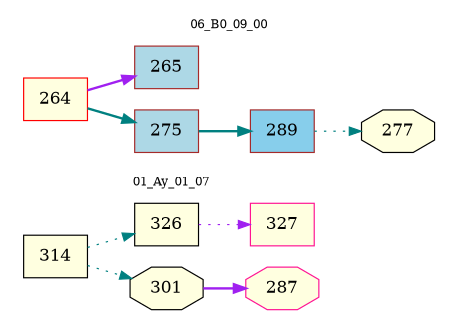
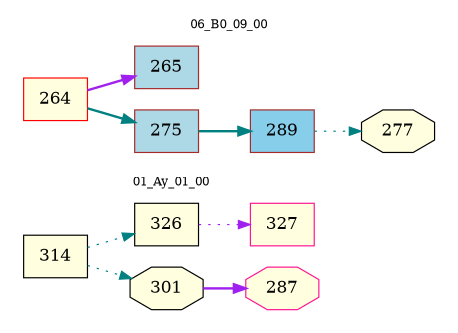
(171, 183) -> (171, 183)
